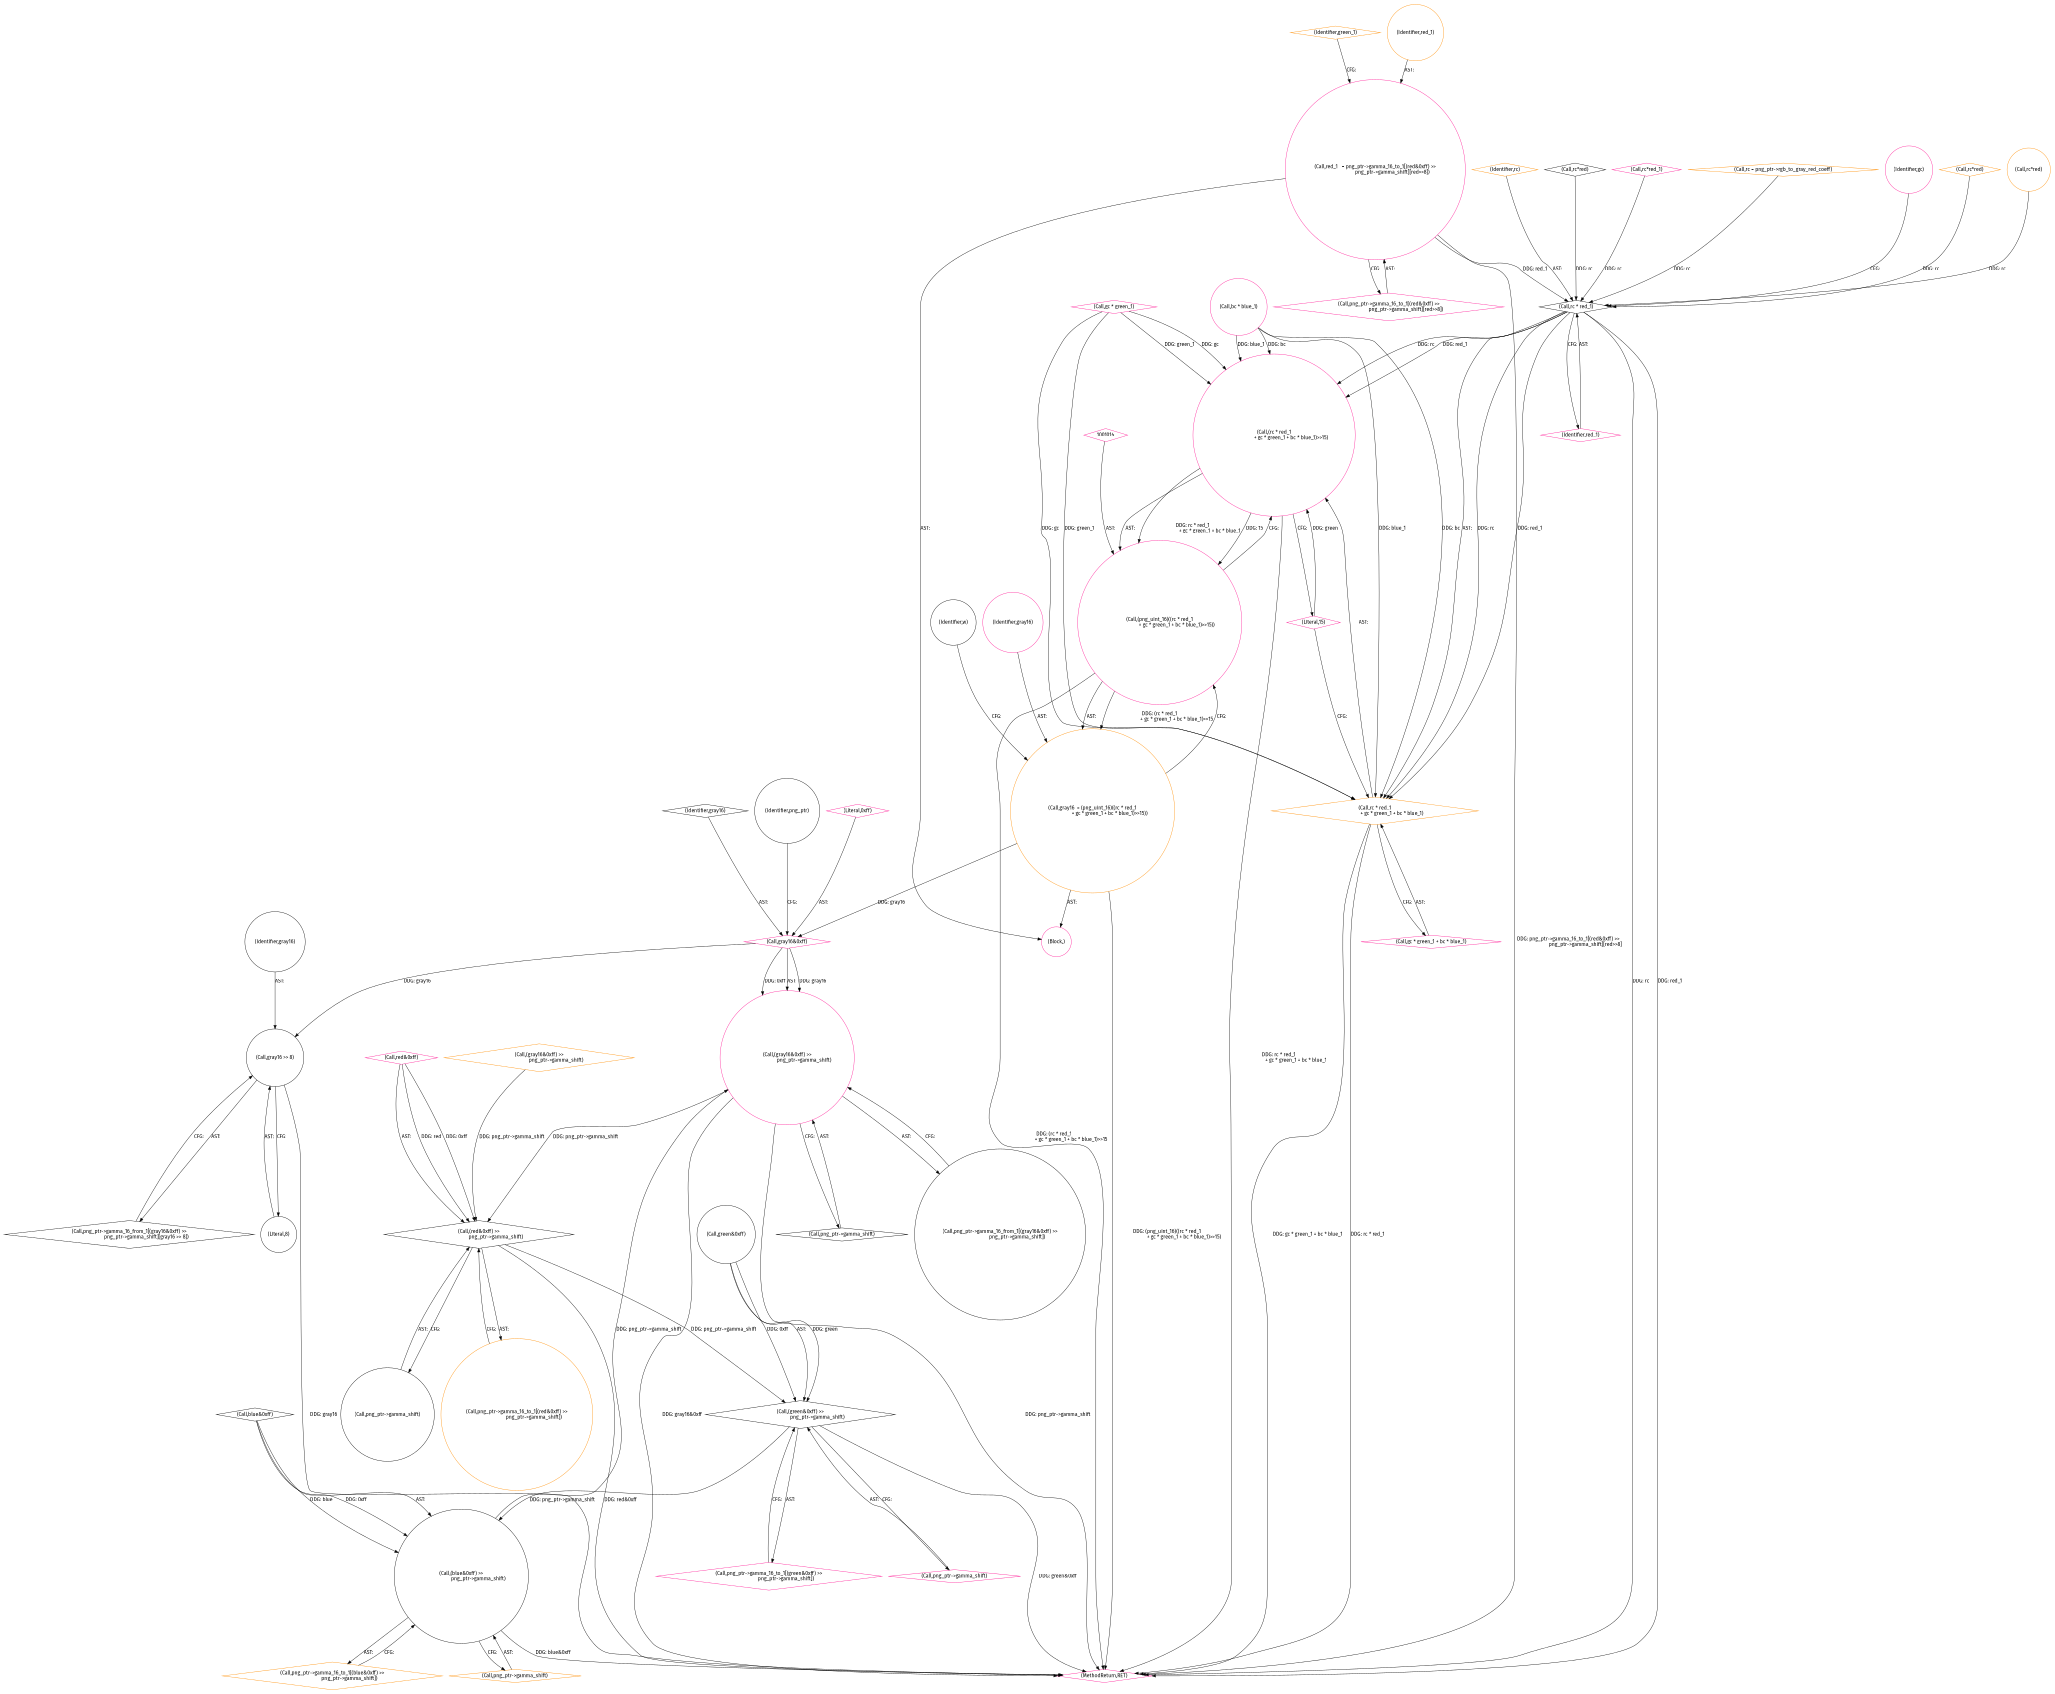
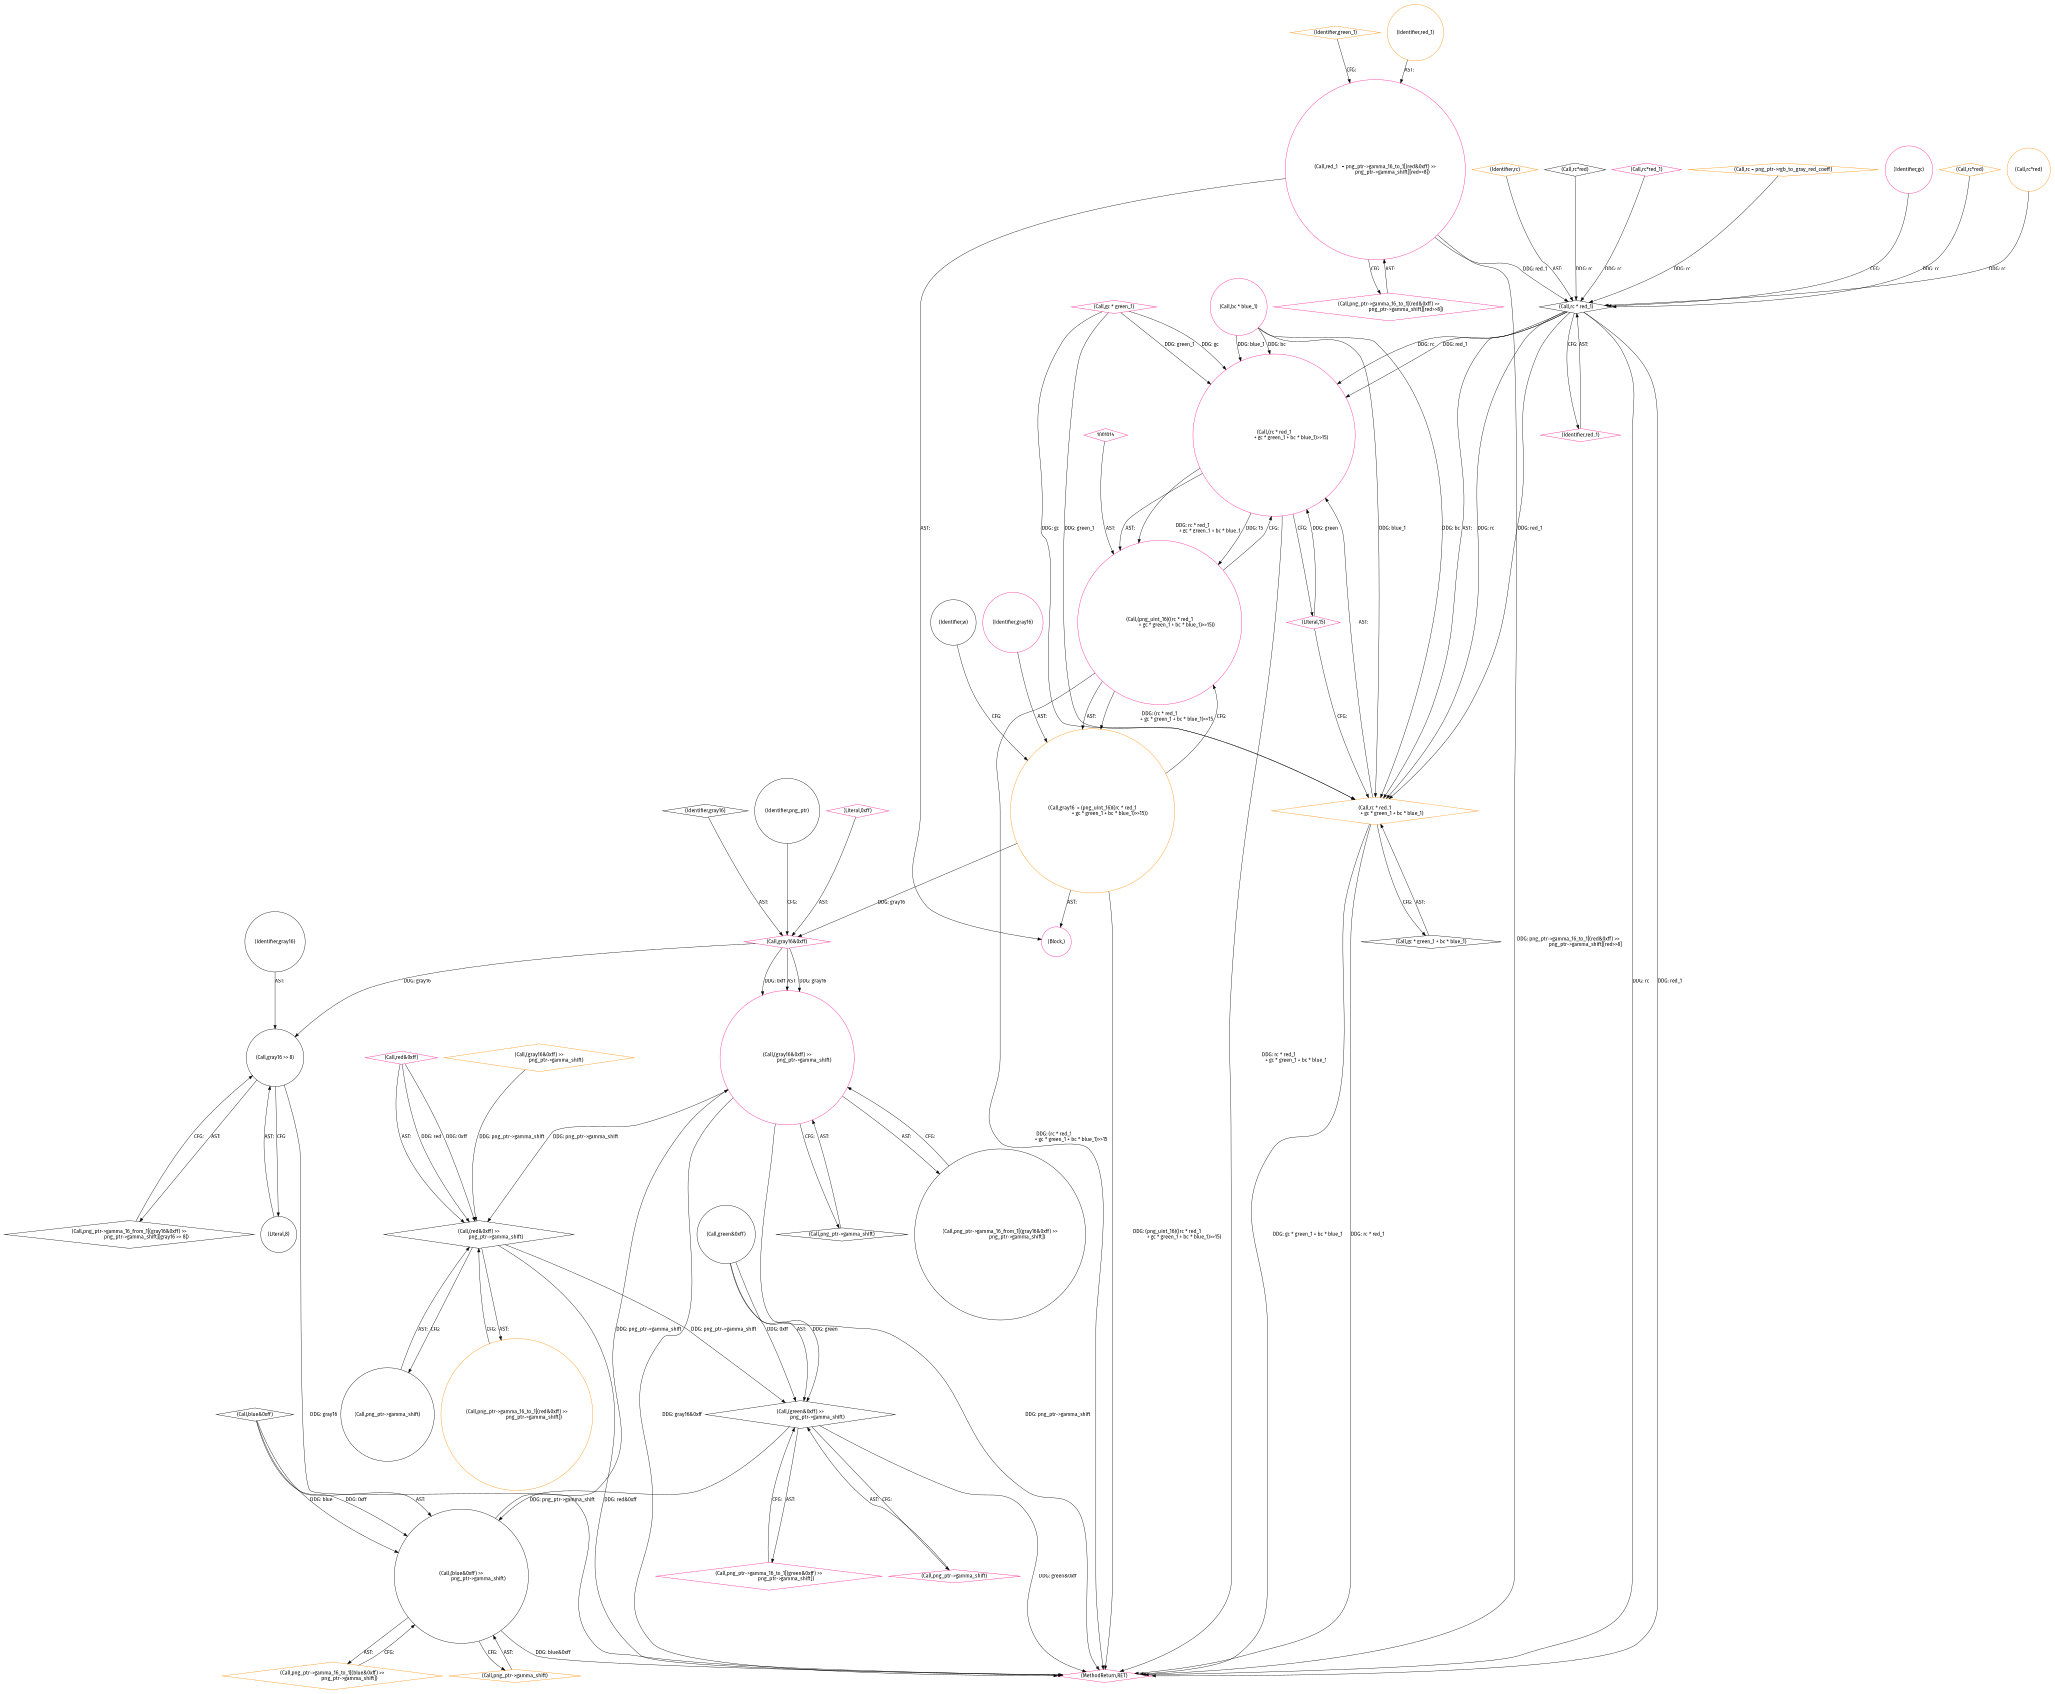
(1431, 942) -> (1431, 942)
